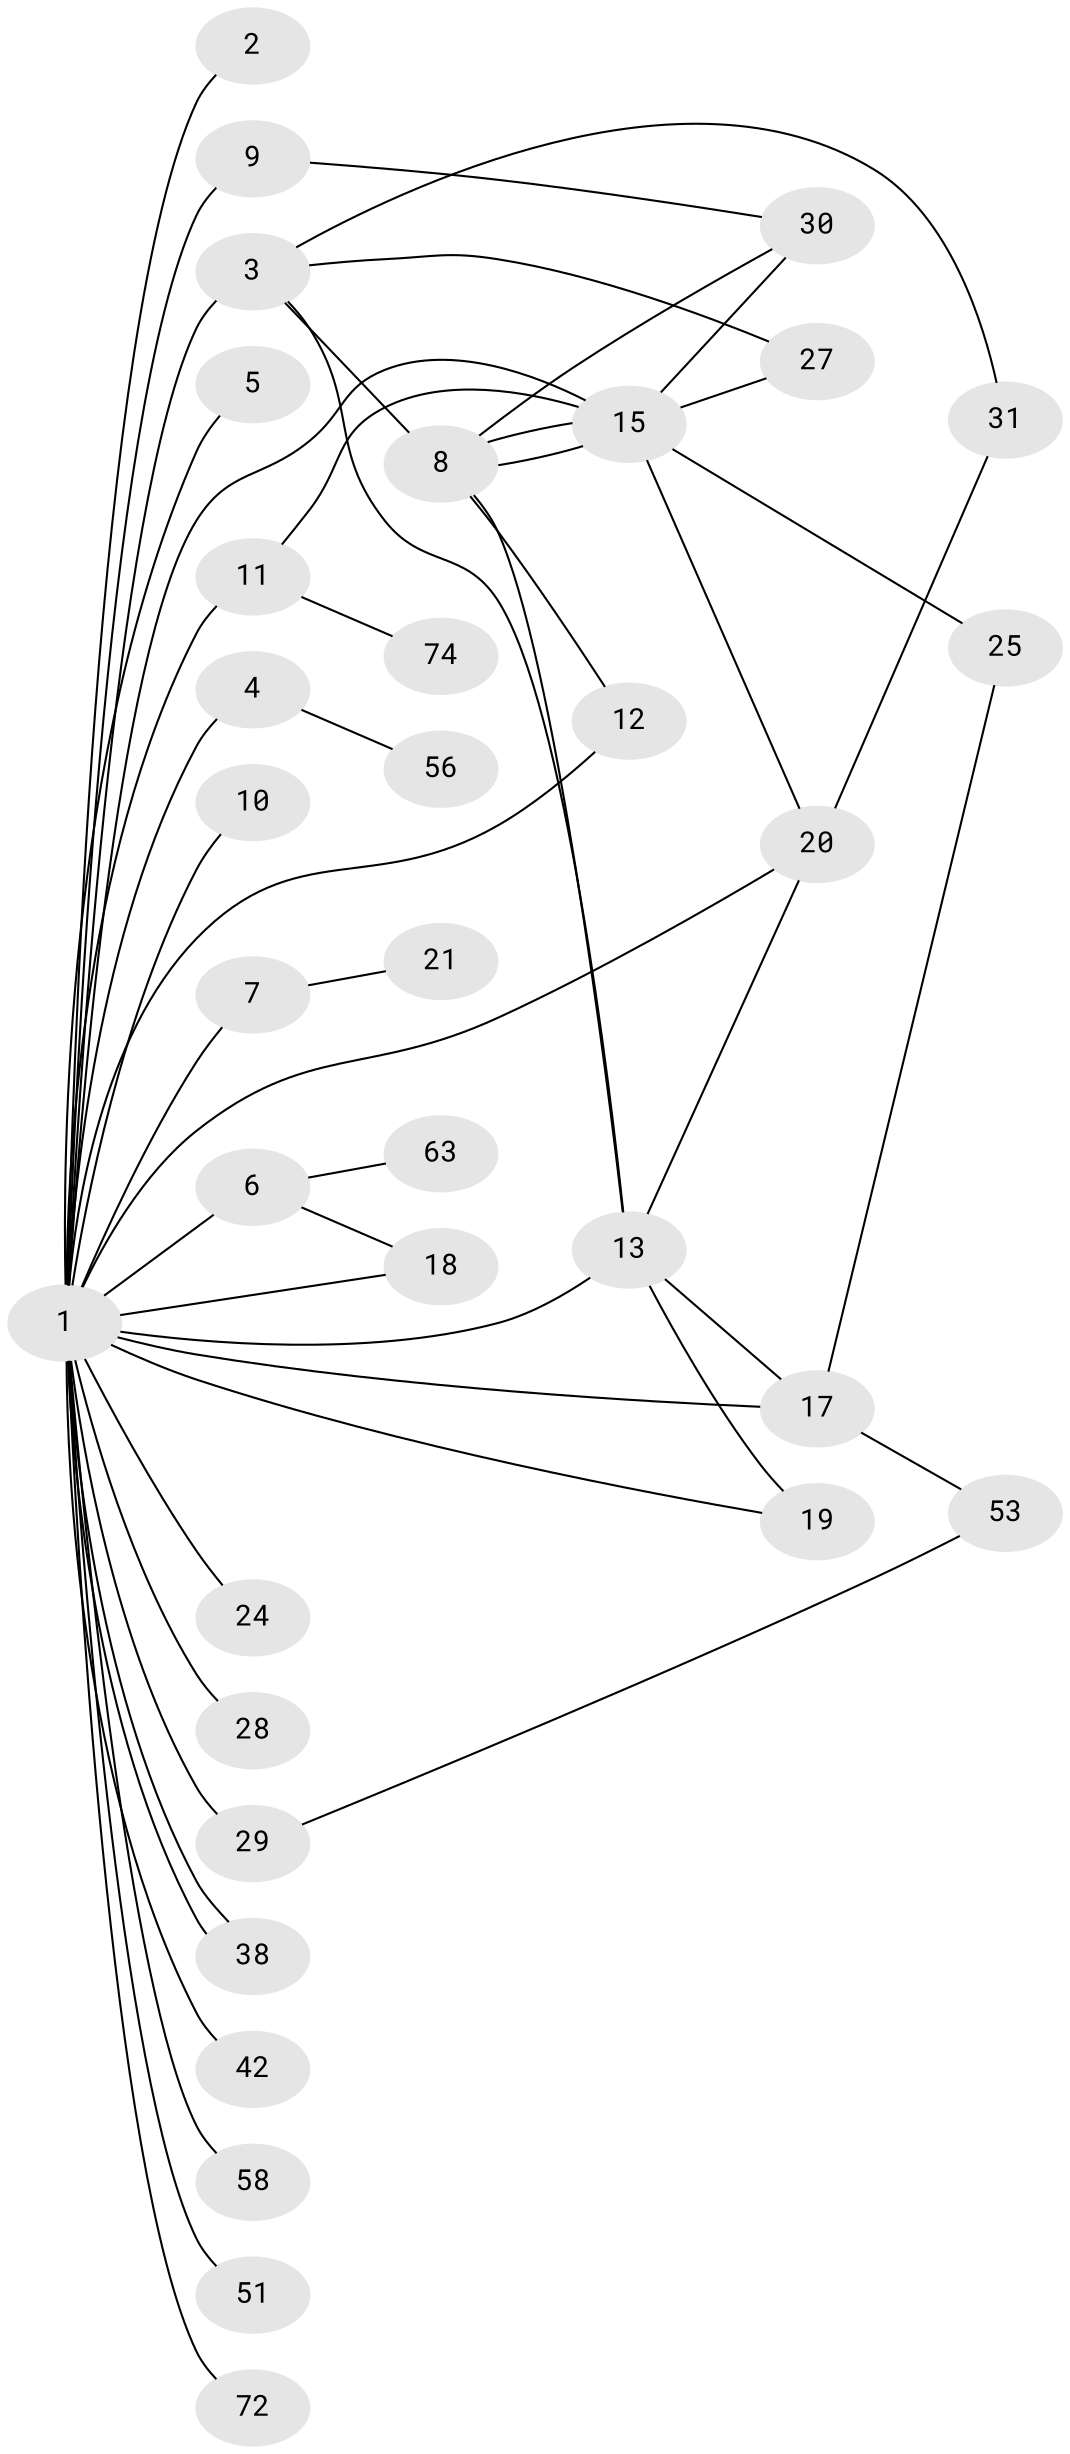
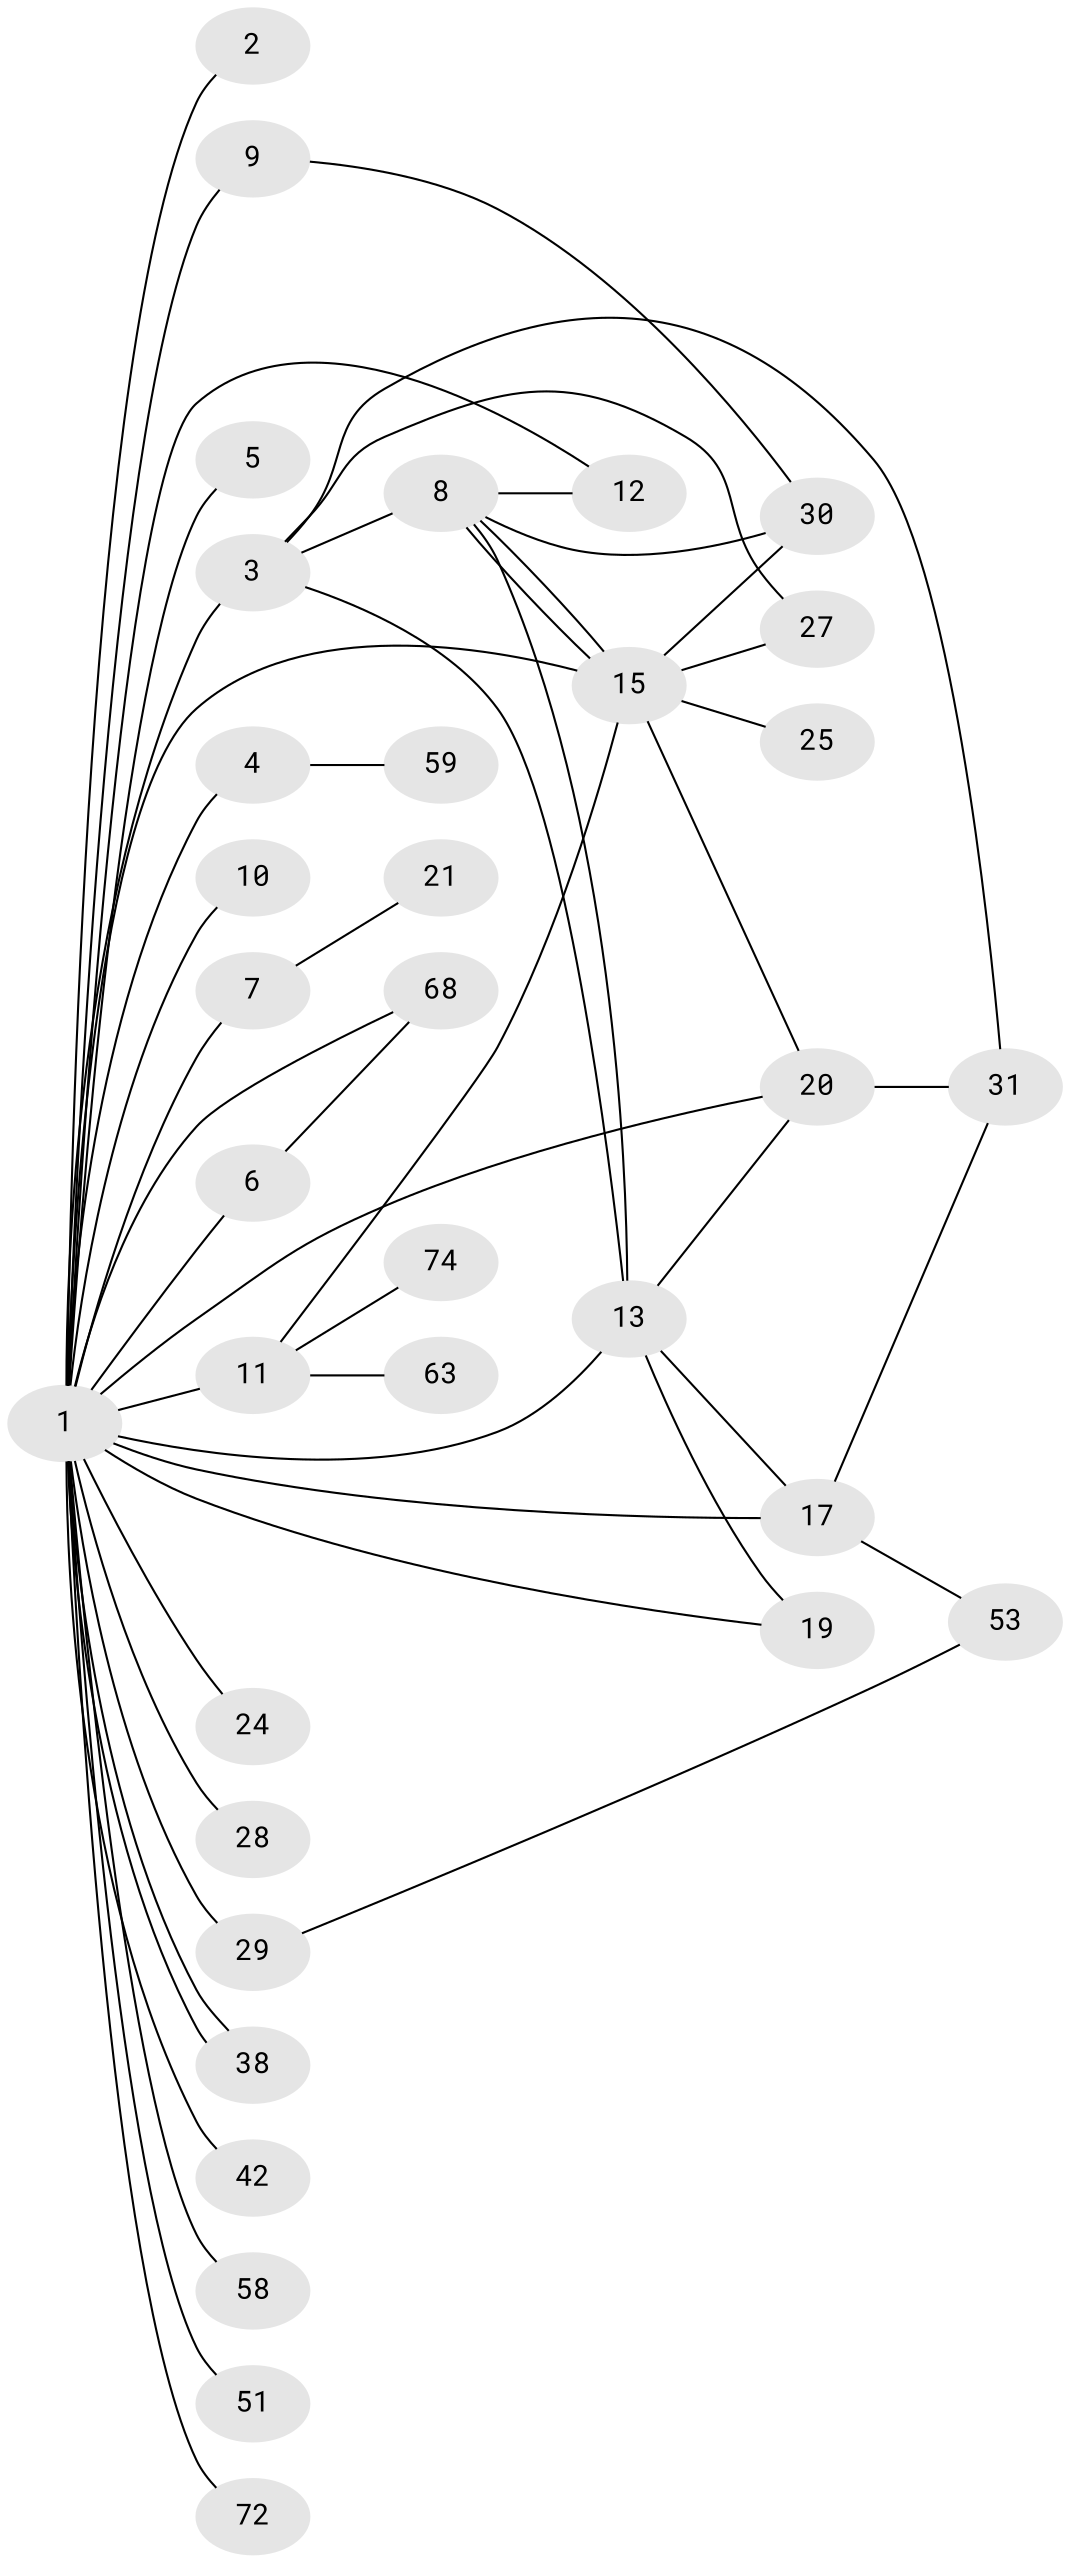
(441, 769) -> (441, 765)
(911, 1028) -> (911, 1302)
(347, 1171) -> (347, 1375)
(441, 1267) -> (441, 991)
